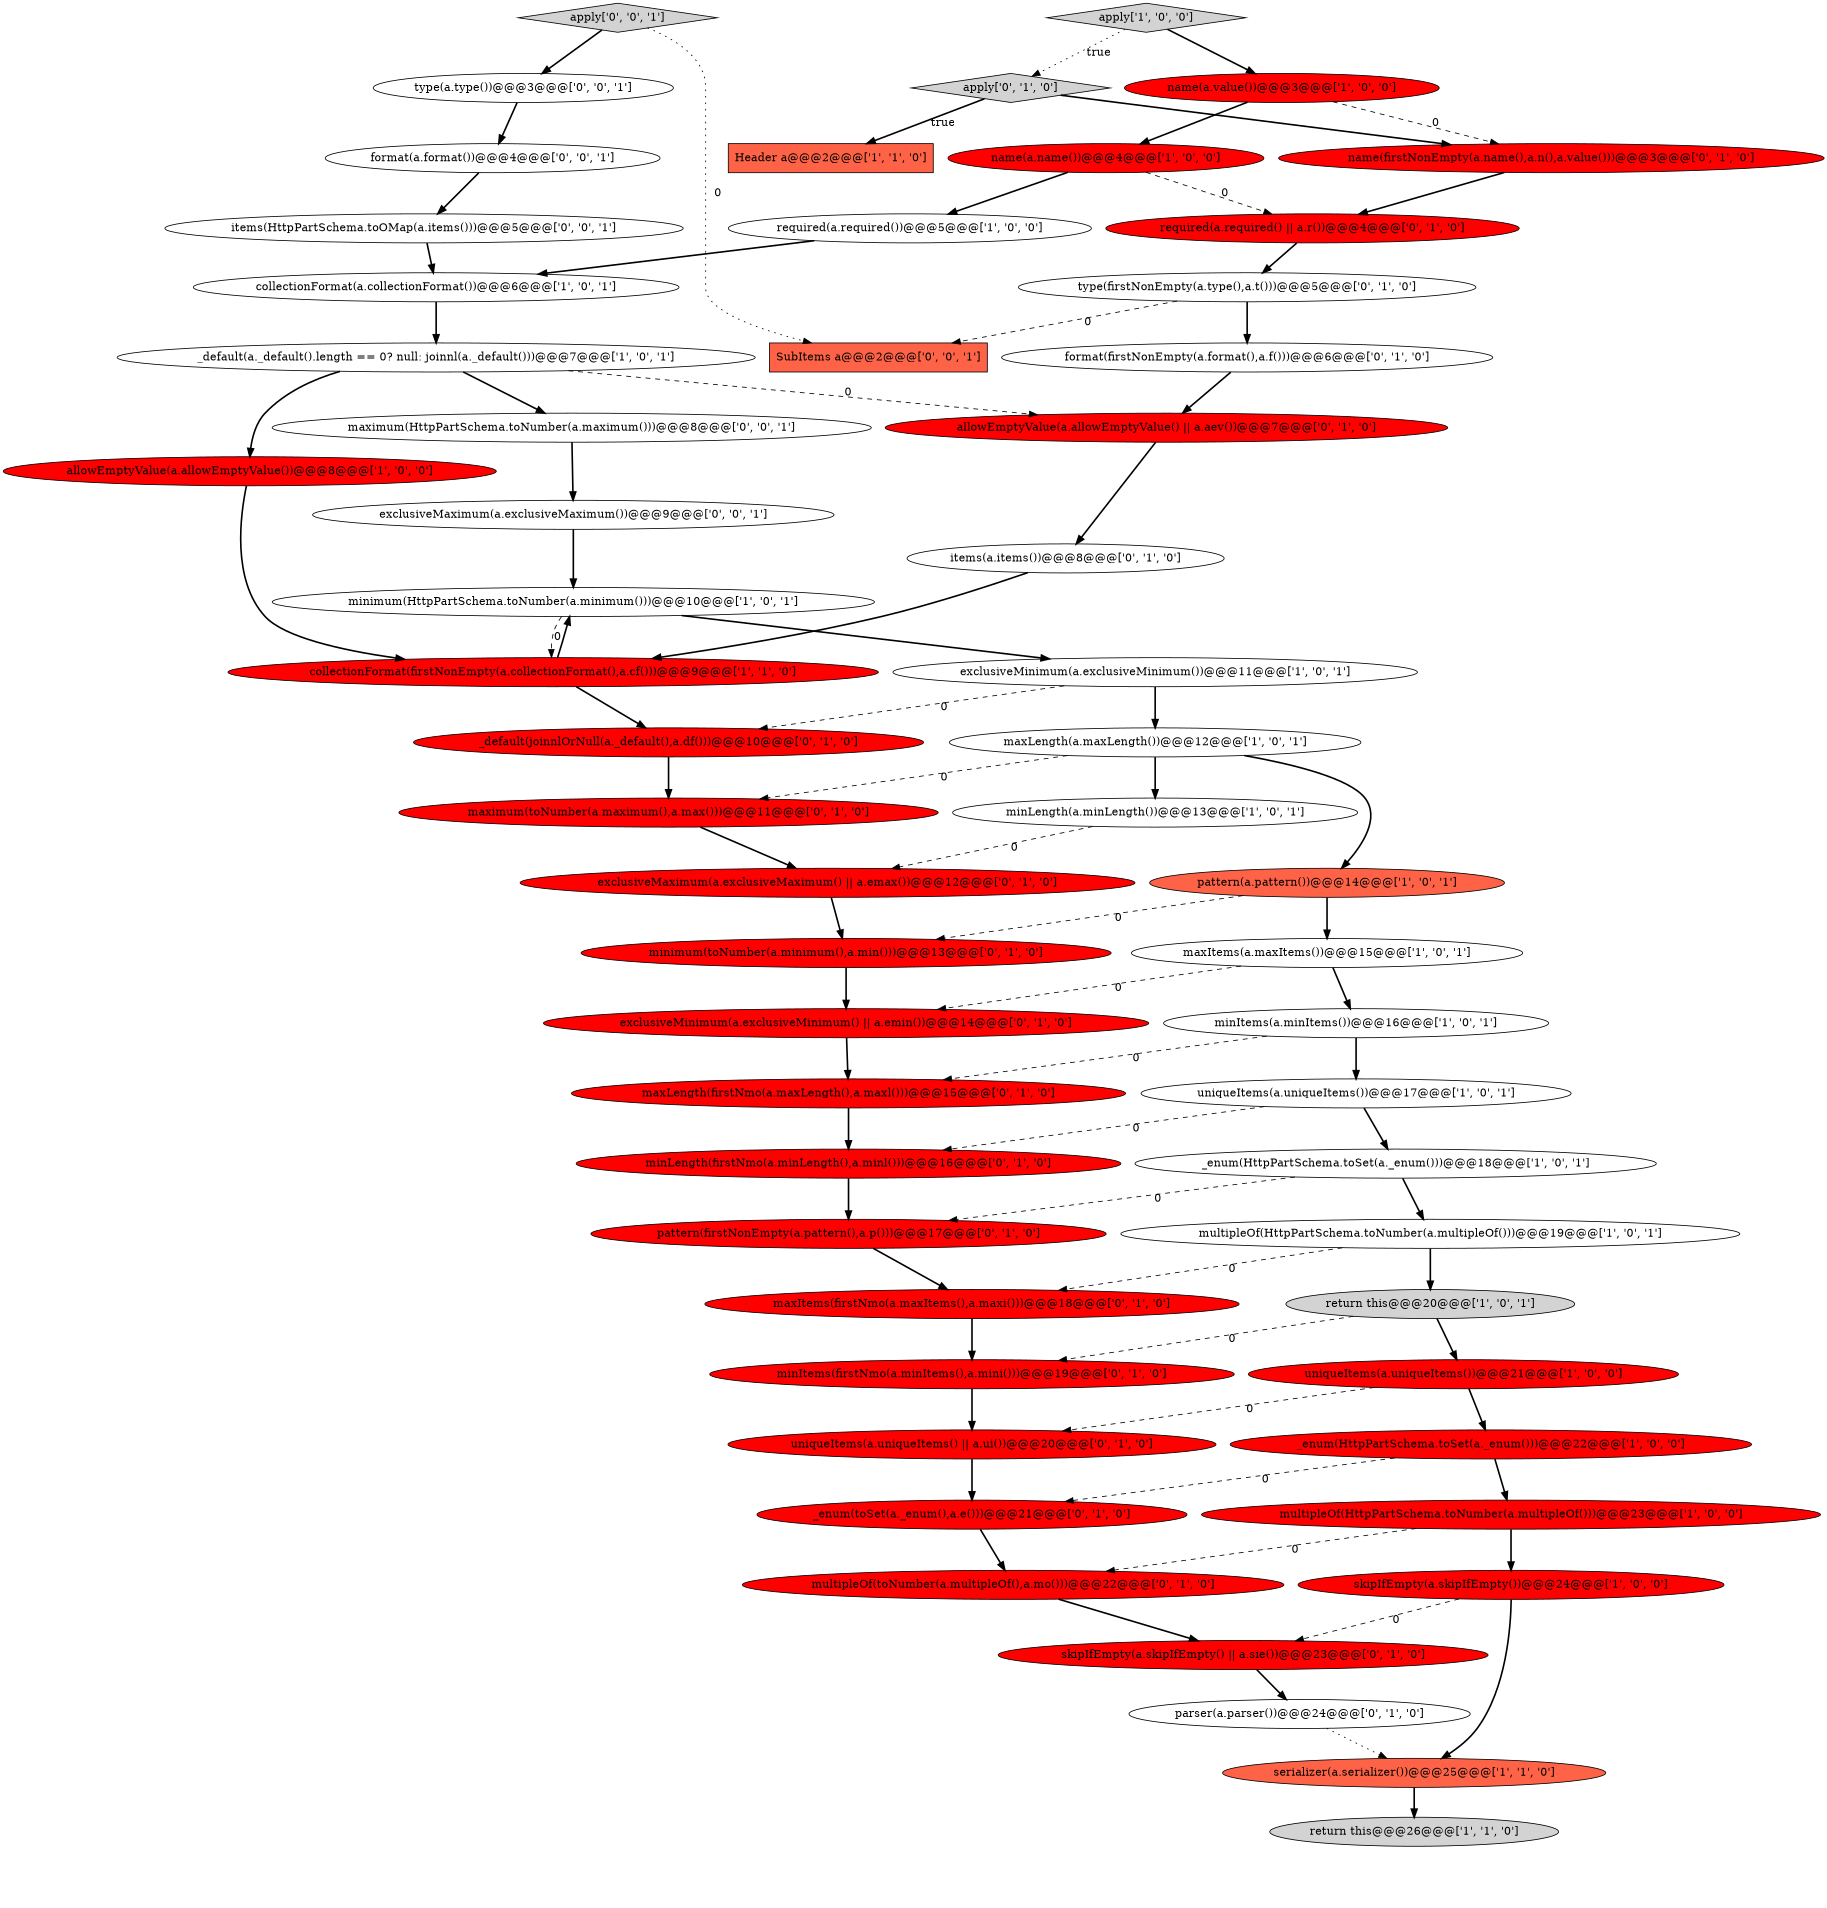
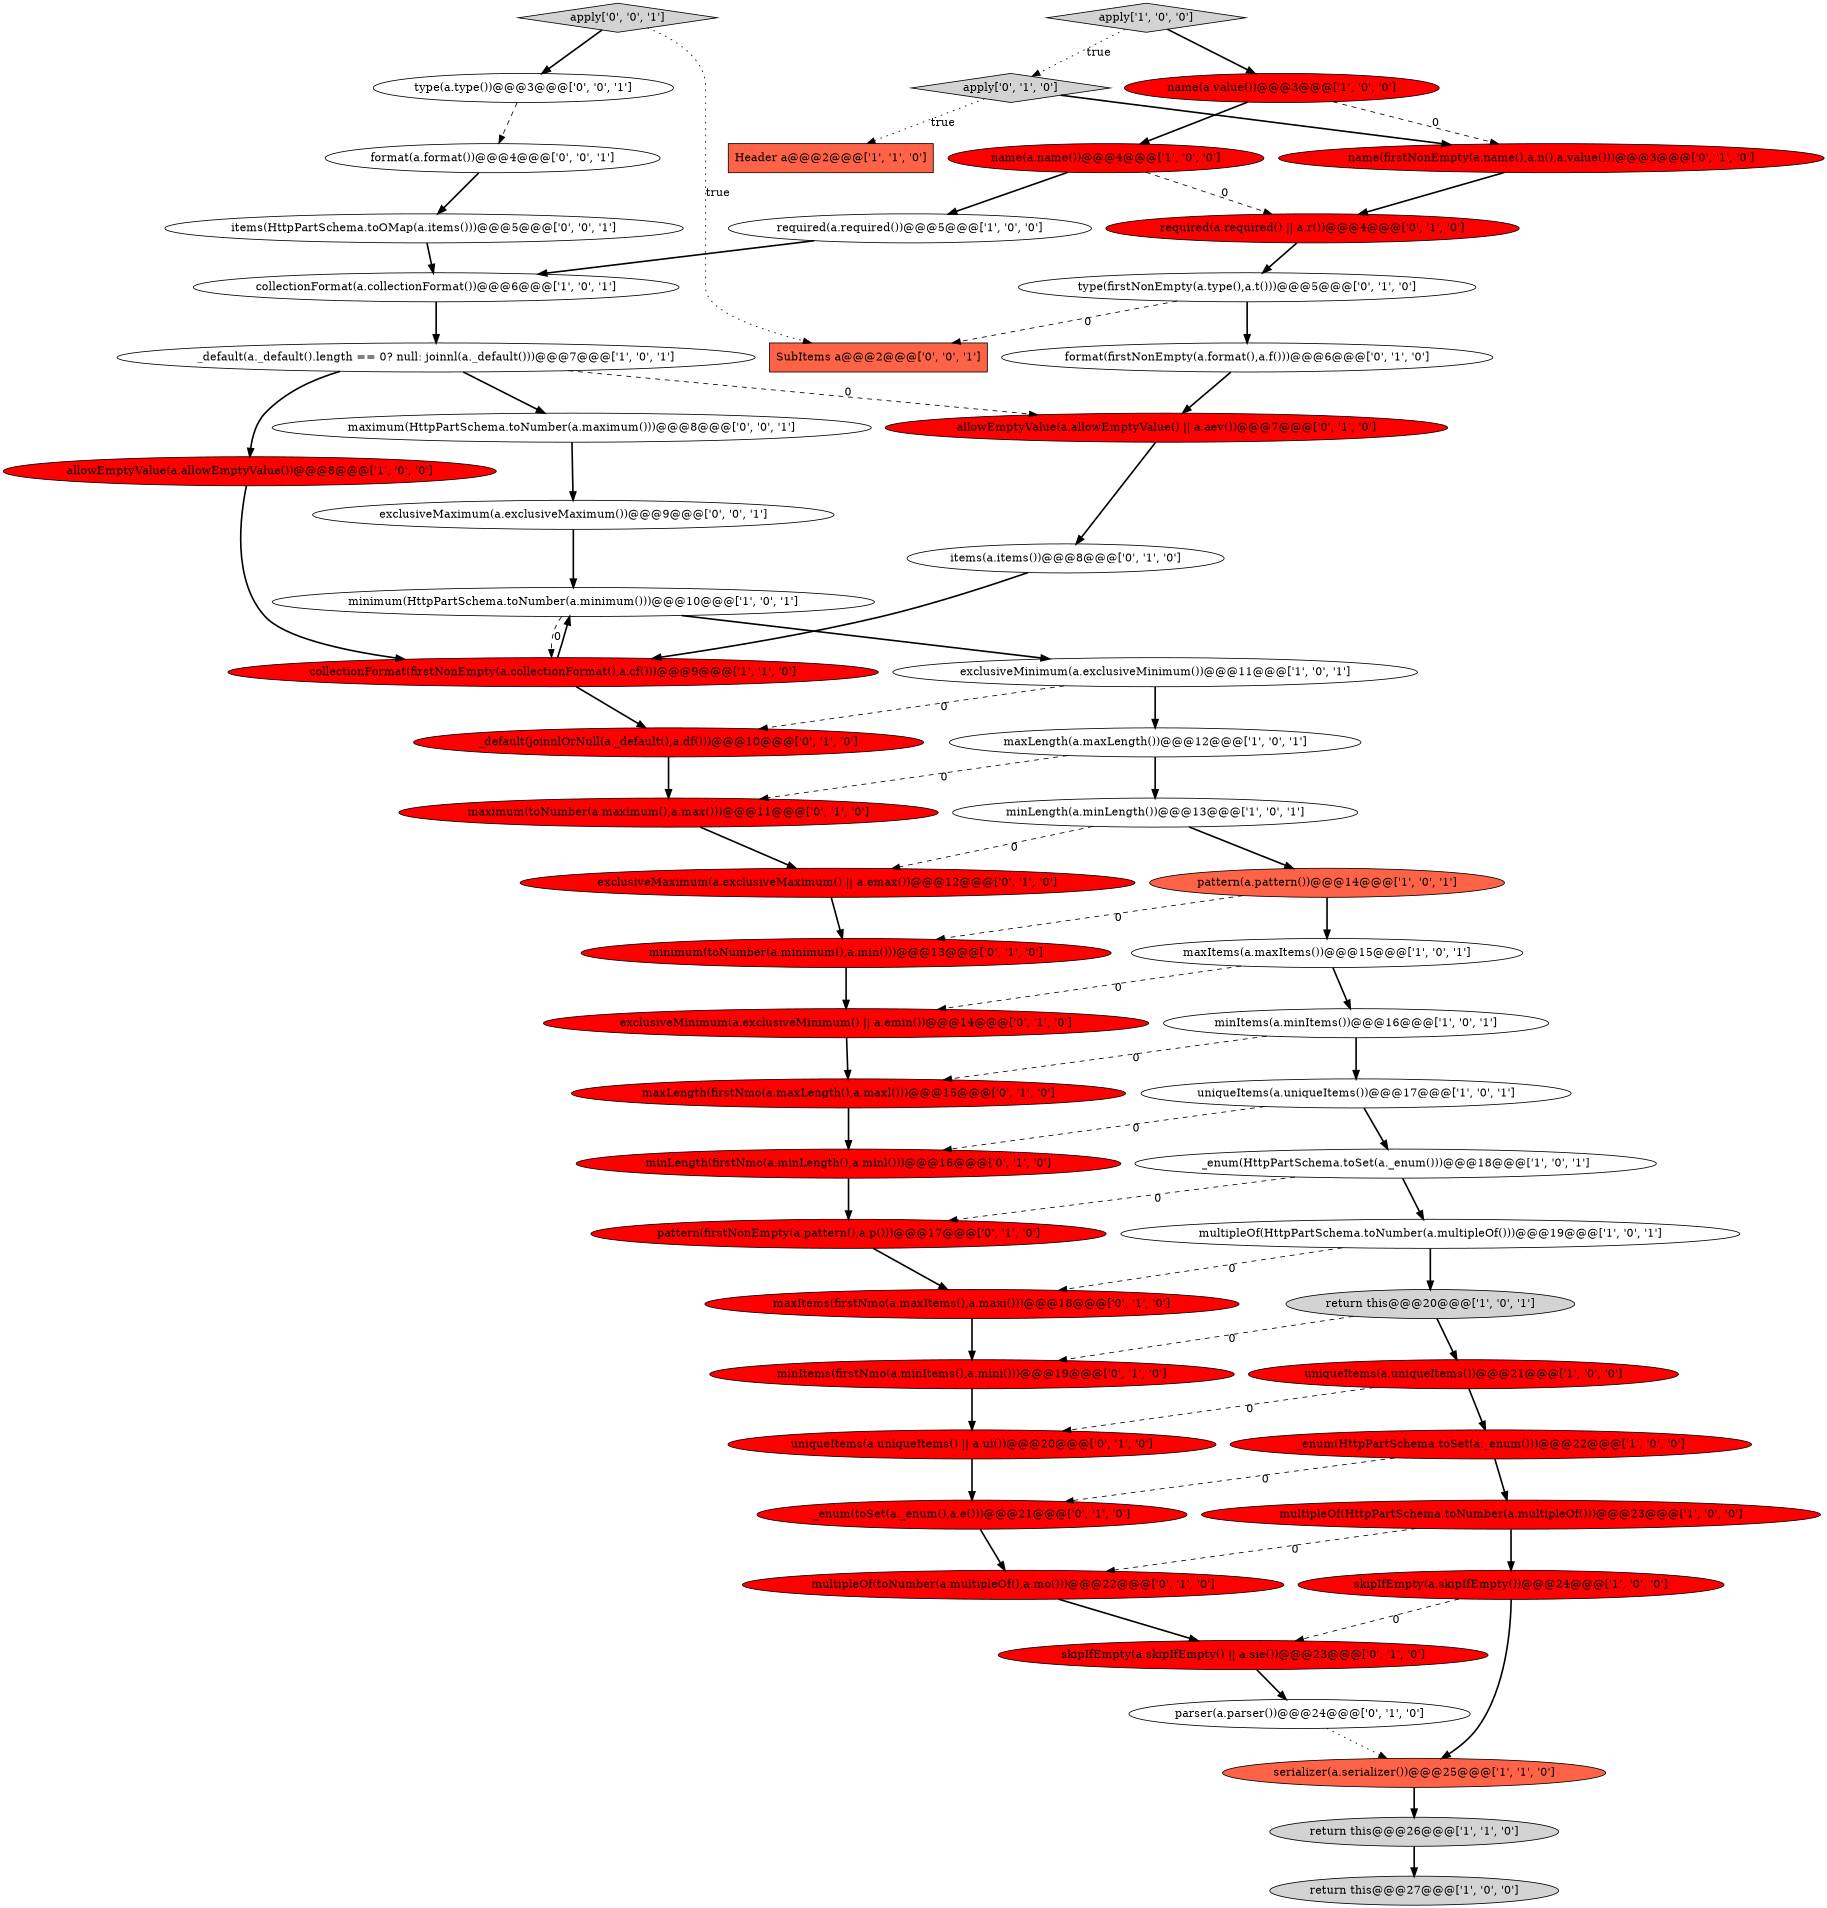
(510, 119) -> (510, 119)
(929, 120) -> (929, 120)
(718, 193) -> (718, 193)
(1341, 782) -> (1237, 846)
none -> (1414, 1891)
